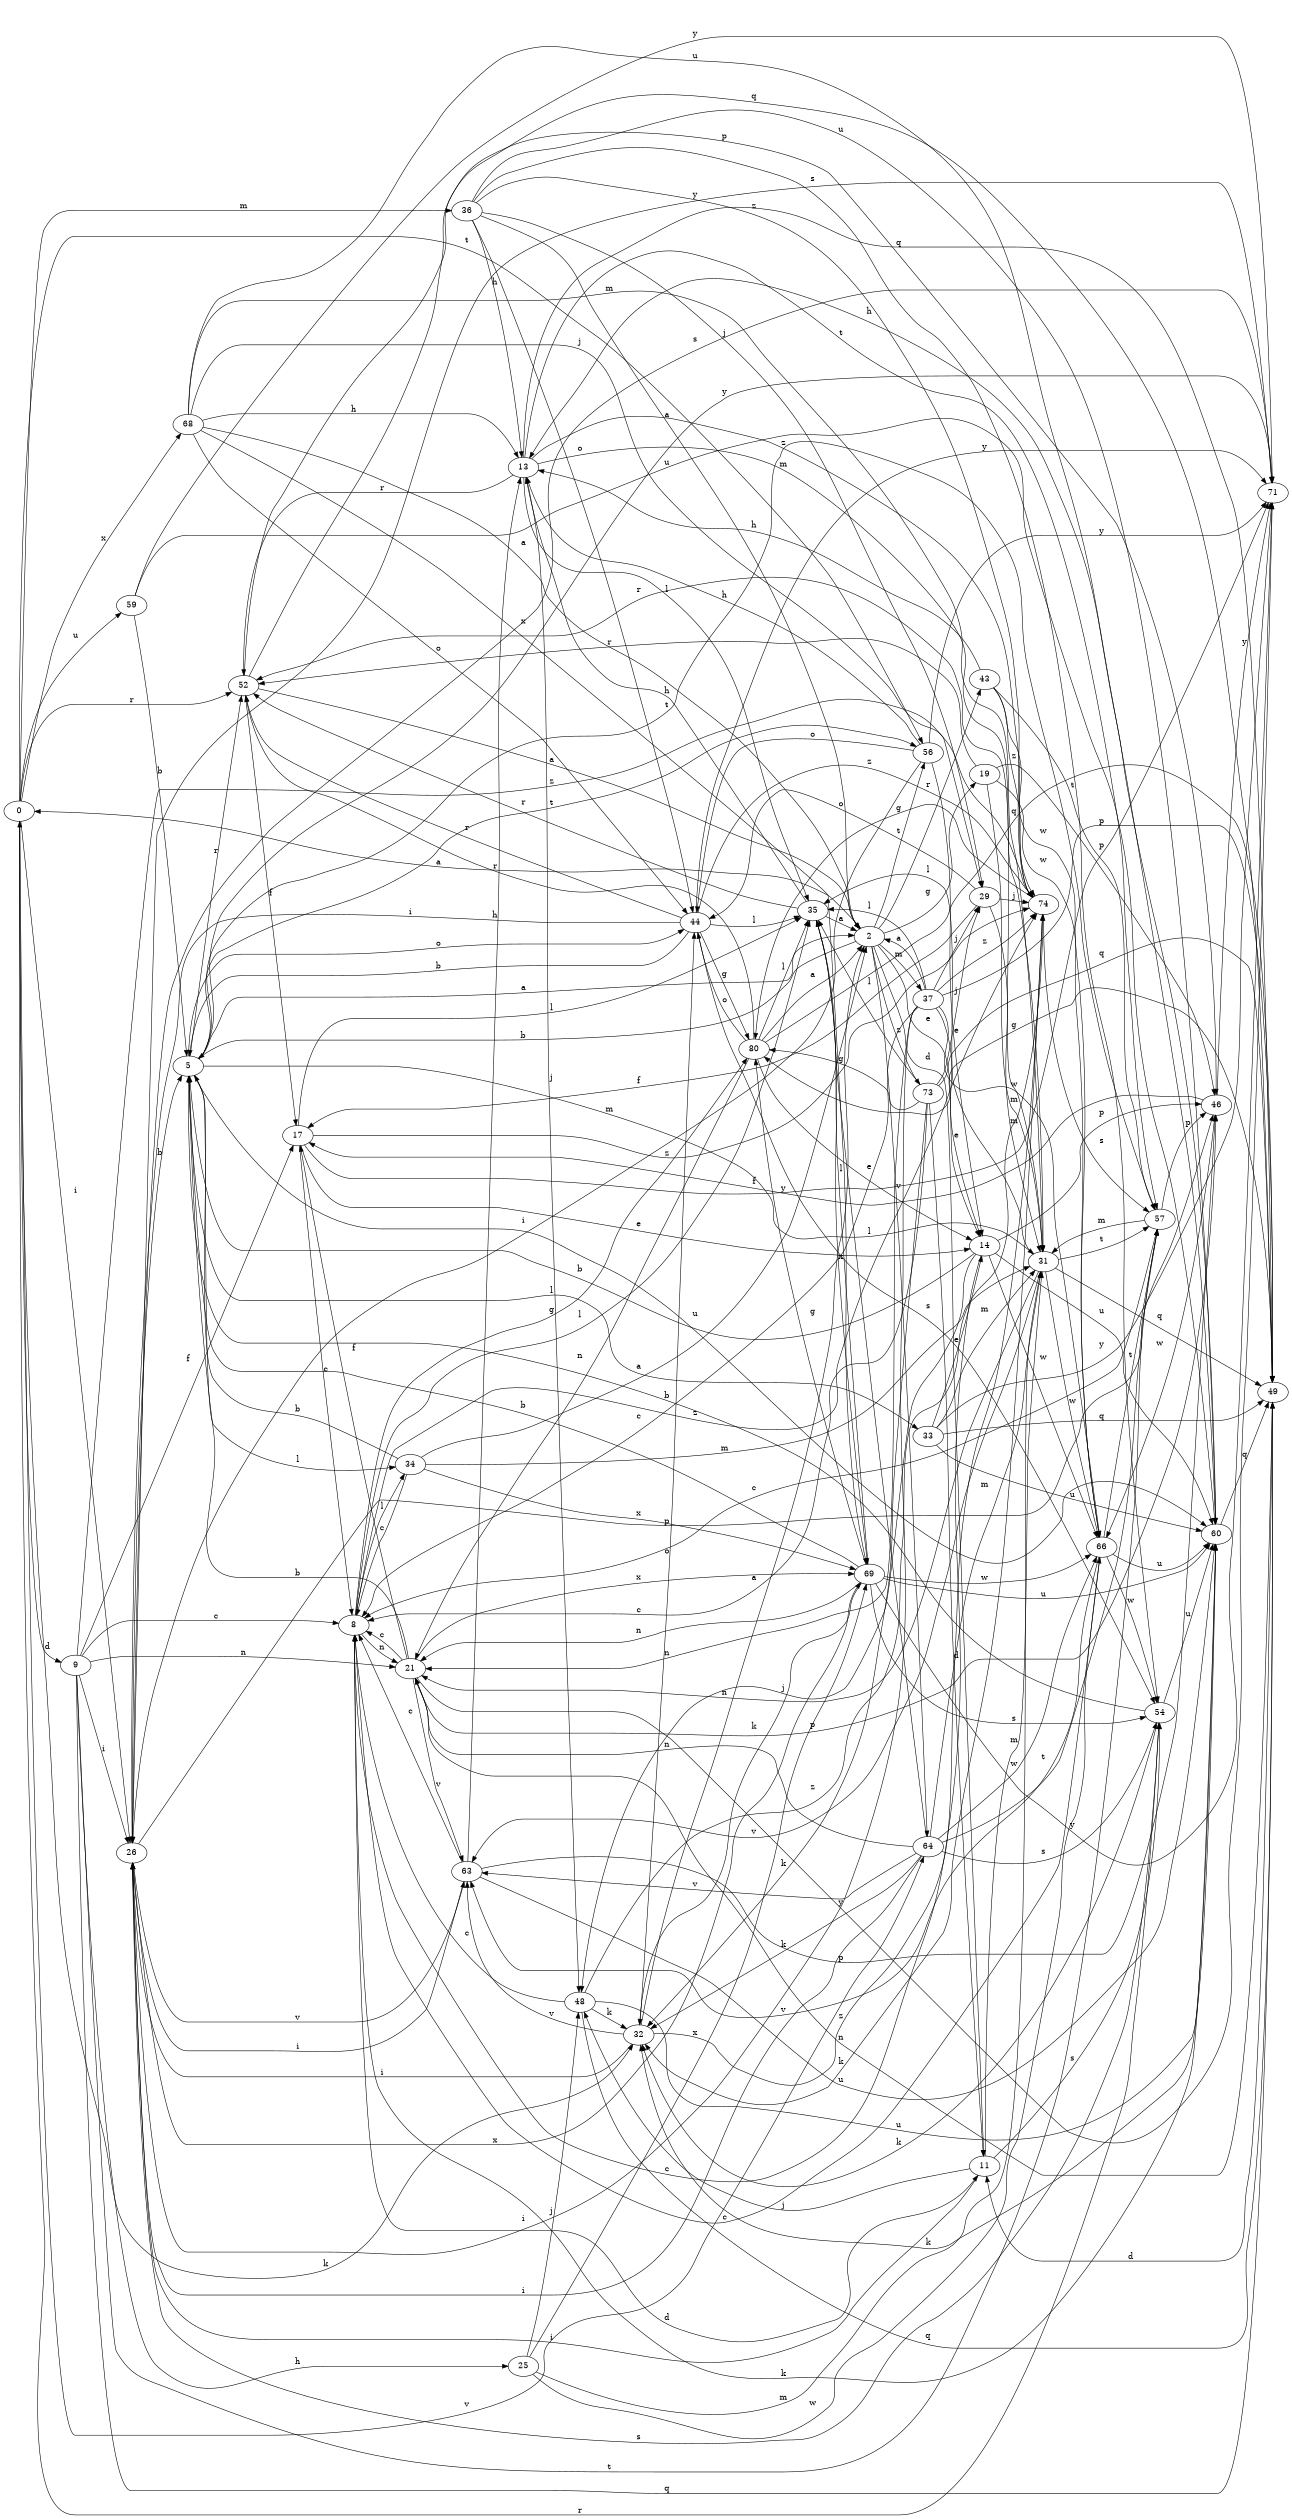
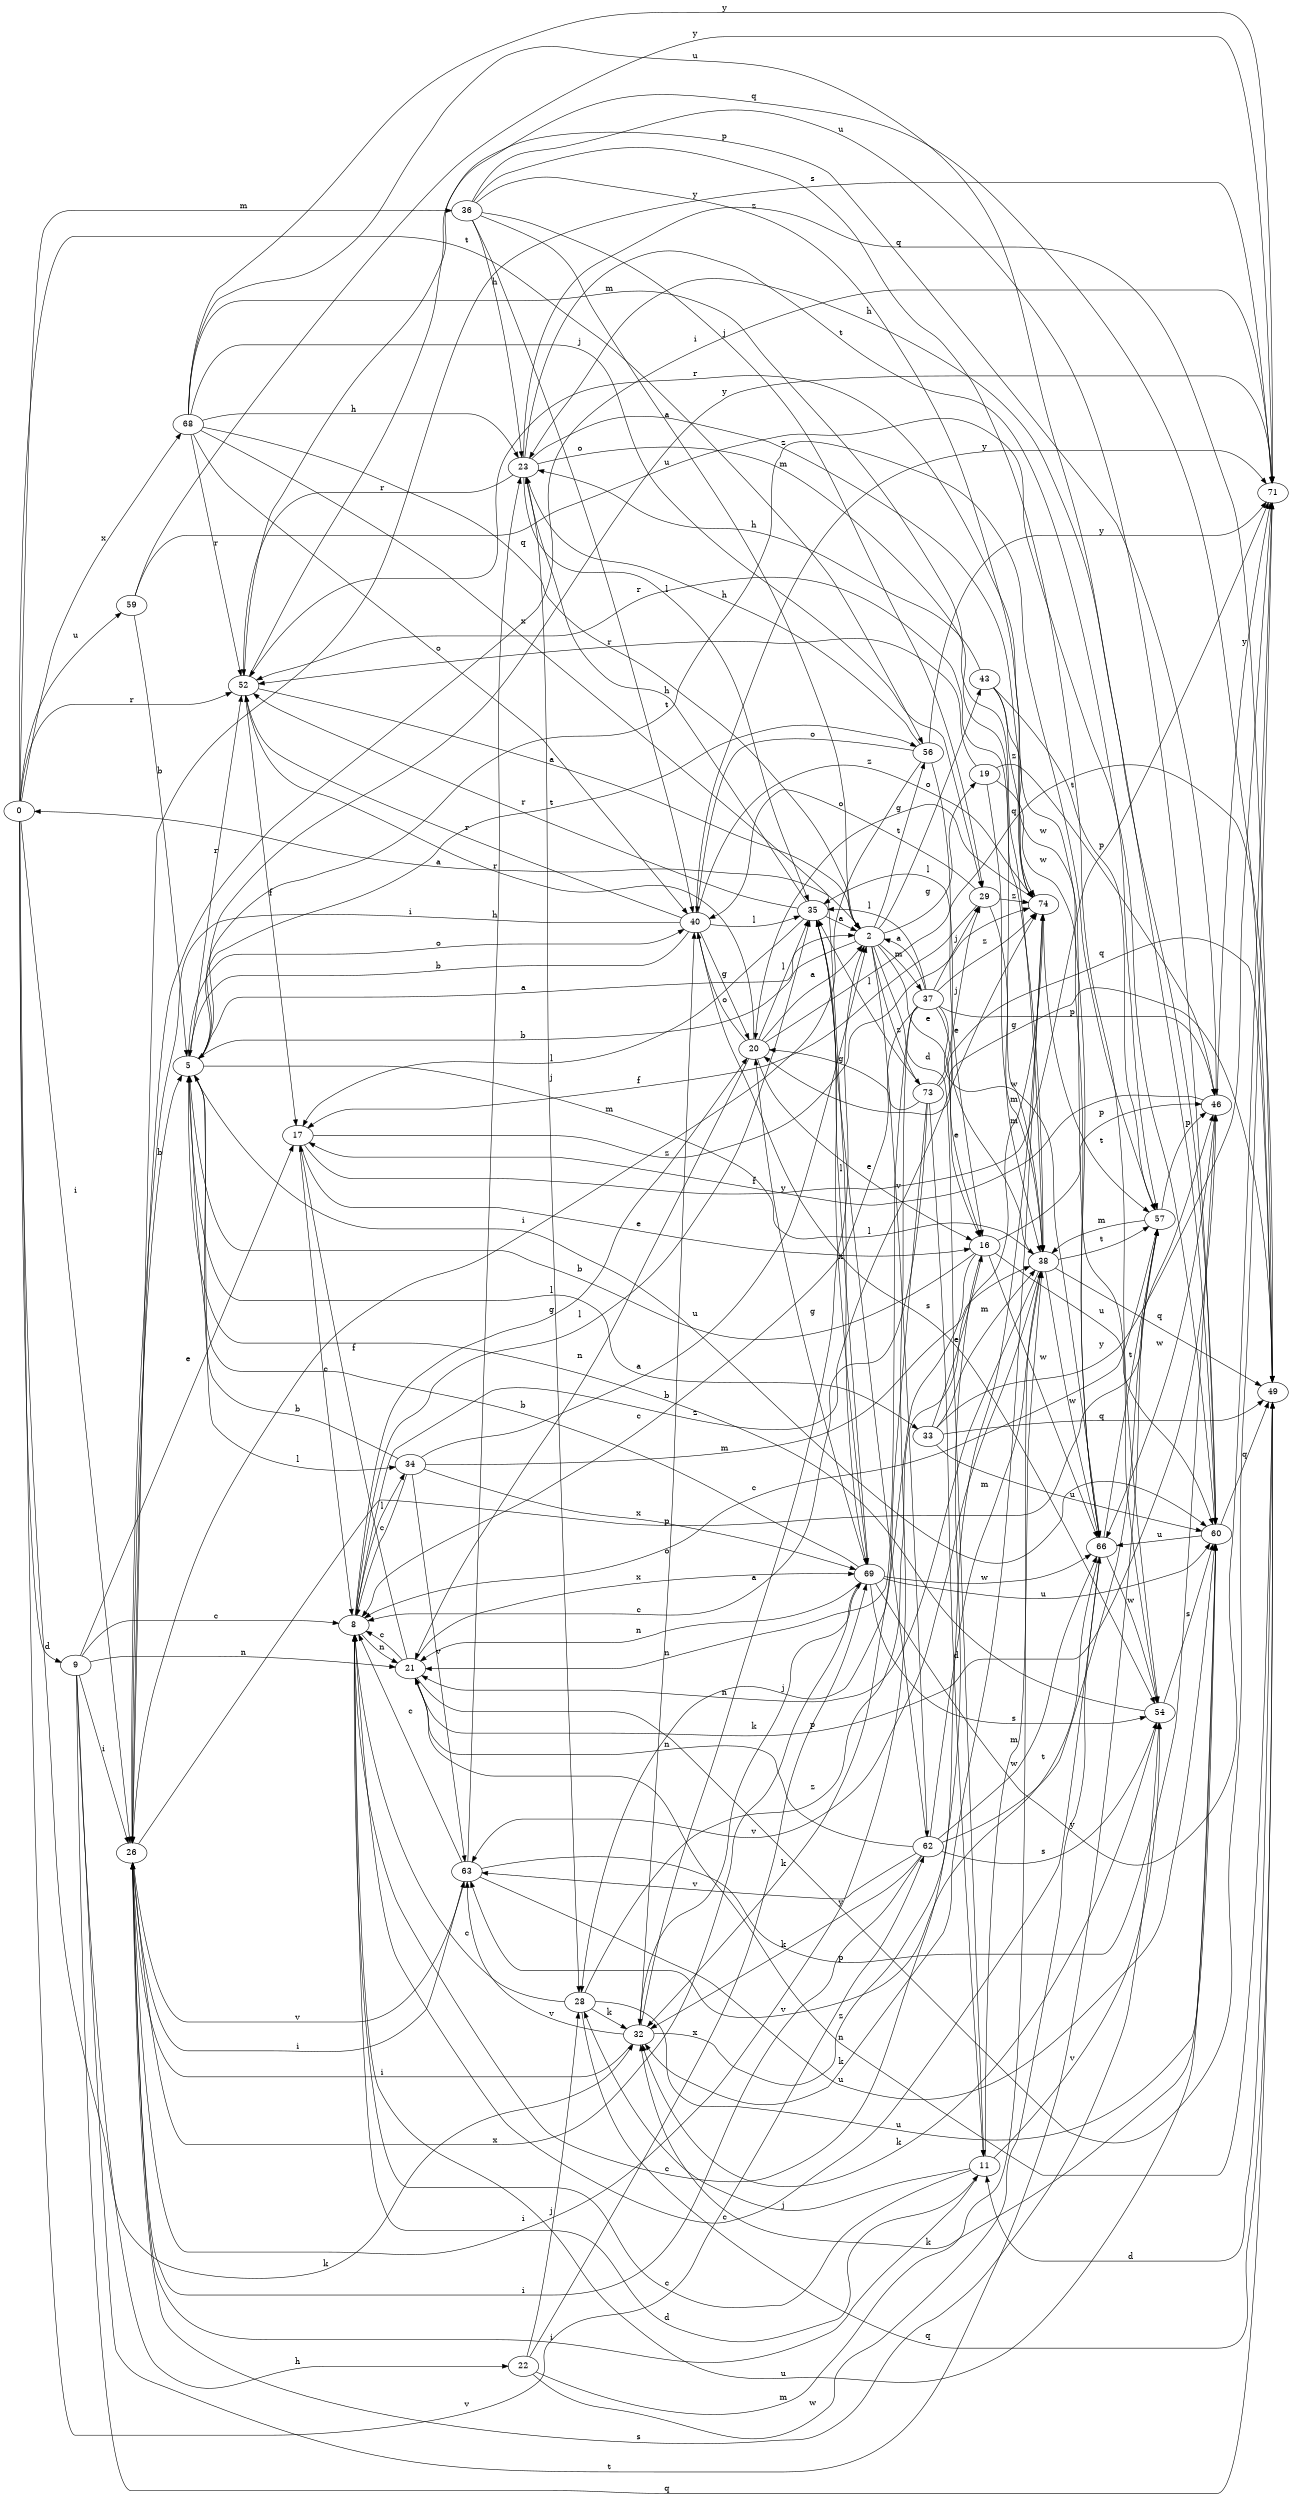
none -> (847, 12)
(695, 339) -> (695, 339)
(523, 467) -> (523, 467)
(523, 543) -> (523, 543)
none -> (215, 552)
(928, 785) -> (928, 785)
(219, 790) -> none
(1241, 866) -> (1090, 1016)
(1014, 896) -> (1014, 896)
(695, 923) -> (695, 923)
(518, 1016) -> (569, 1061)
(754, 1049) -> (754, 1049)
(1102, 1141) -> (1102, 1141)
(985, 1246) -> (985, 1246)
(1044, 1262) -> (1044, 1262)
(188, 1359) -> (188, 1359)
(214, 1449) -> none
(1161, 1570) -> (1162, 1540)
(1188, 1614) -> (1188, 1614)
(432, 1769) -> (438, 1665)
(928, 1847) -> (928, 1847)
(580, 2002) -> (580, 2002)
(1073, 2058) -> (1073, 2058)
none -> (461, 2188)
(523, 2366) -> (523, 2366)
(783, 2374) -> (783, 2374)
(69, 2512) -> (979, 553)
